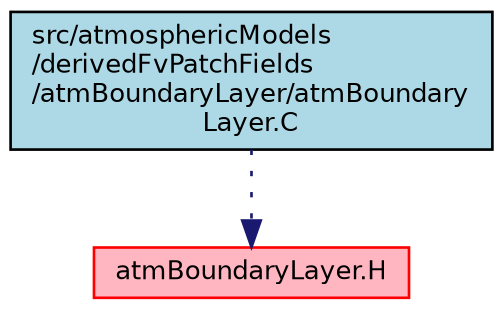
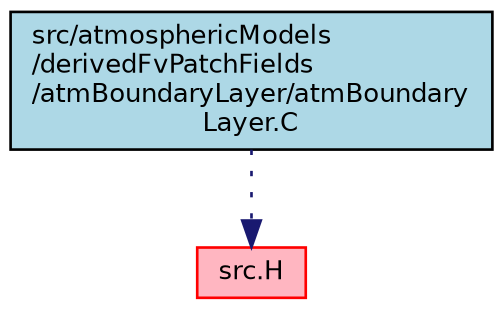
(251, 273) -> (251, 273)
